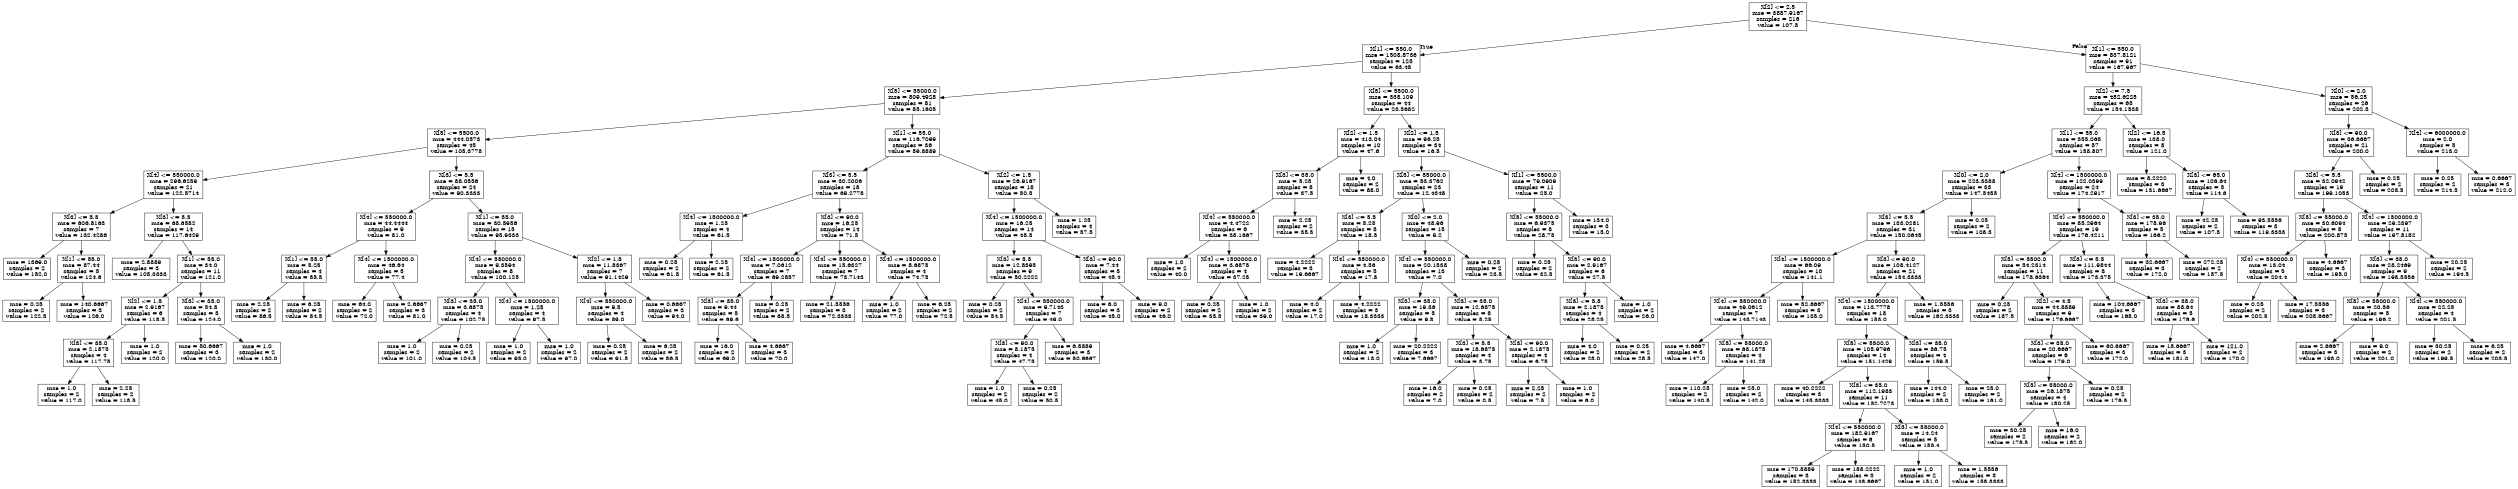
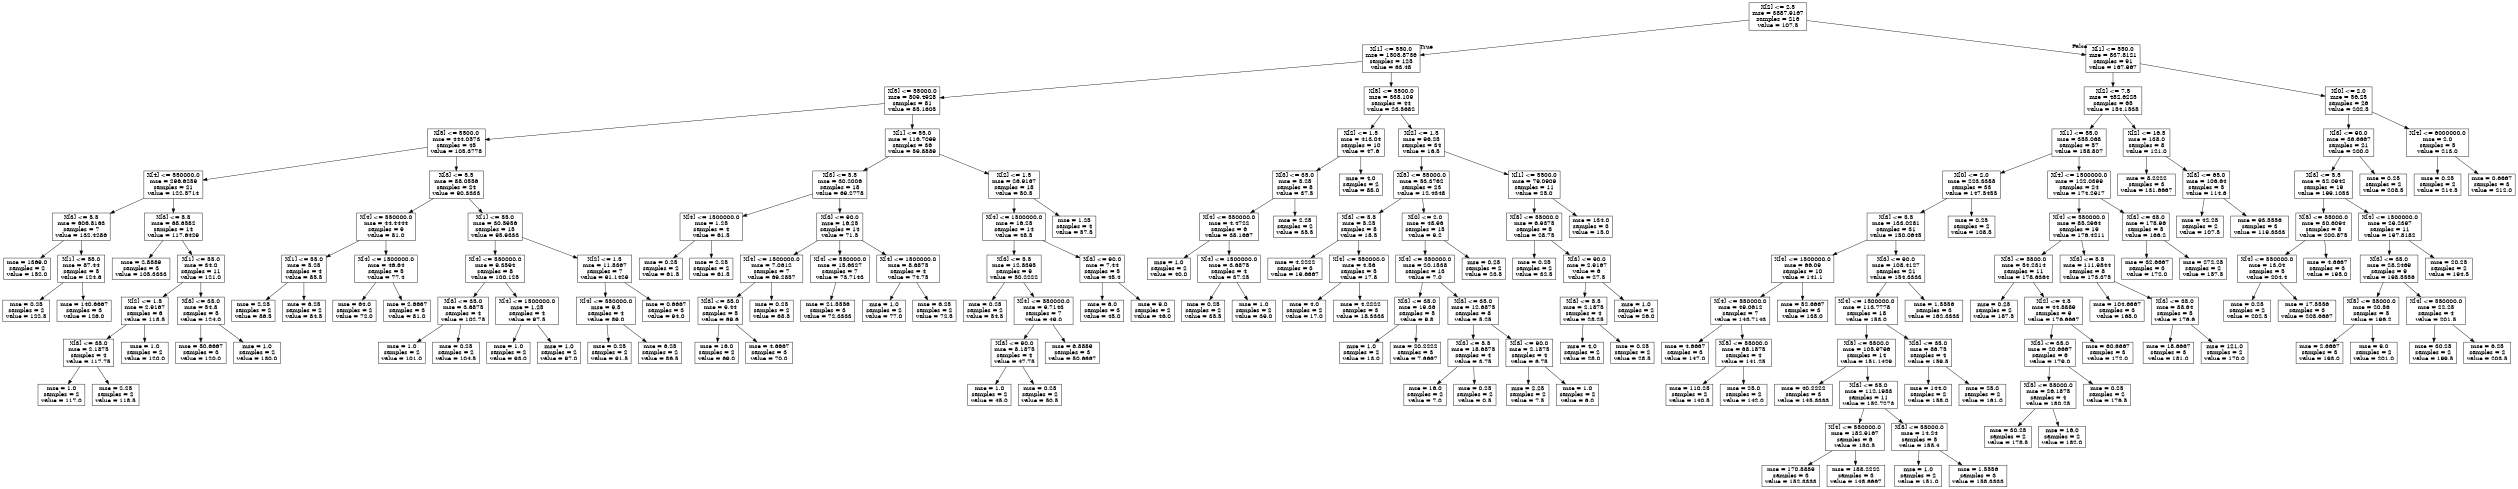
(1587, 269) -> (1587, 269)
